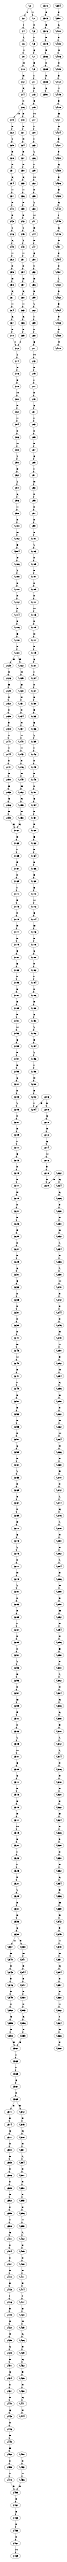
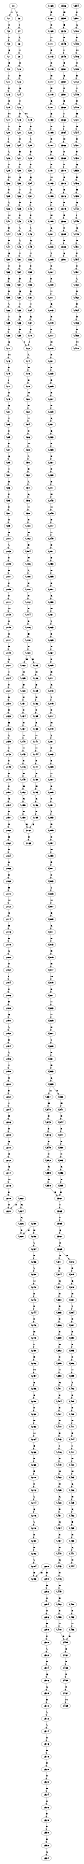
none -> (64, 164)
(58, 171) -> (76, 171)
(16, 849) -> none
(41, 1103) -> (8, 1115)
(59, 1217) -> (28, 1230)
(59, 1585) -> (41, 1572)
(59, 1889) -> none
